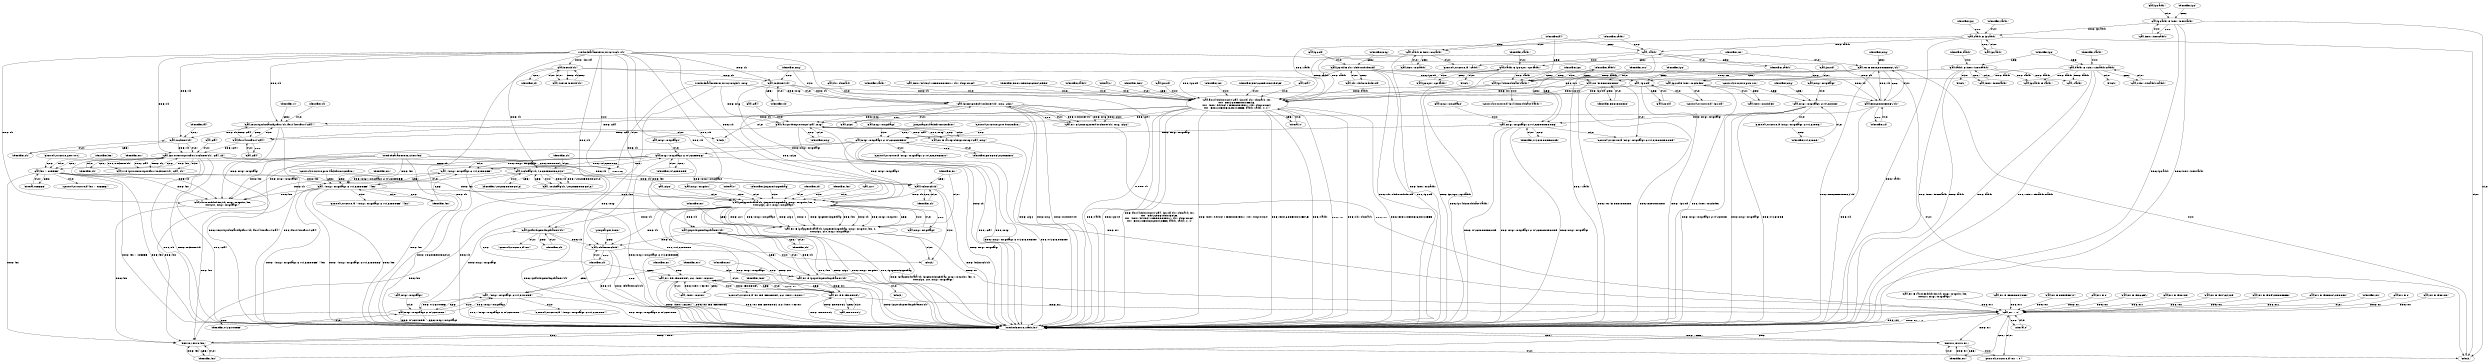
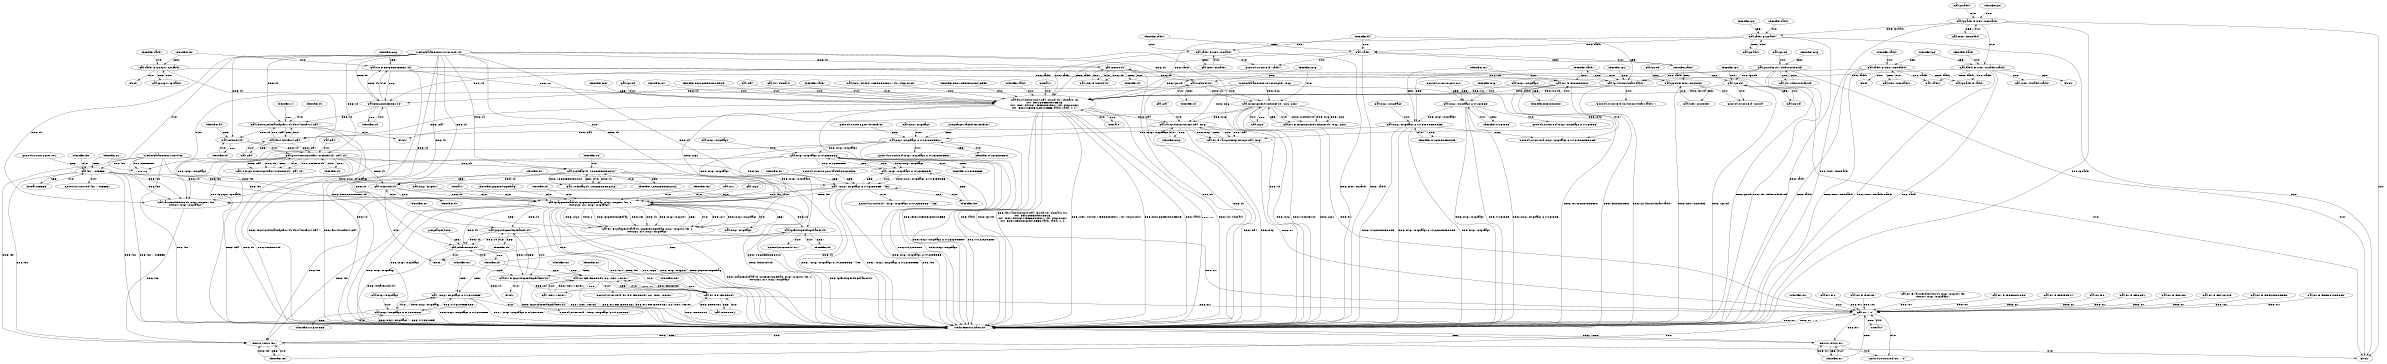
(584, 60) -> (823, 60)
(2130, 74) -> (1990, 43)
(1796, 132) -> (1483, 113)
(993, 156) -> (992, 156)
(1142, 187) -> (1275, 187)
(625, 303) -> (1609, 128)
